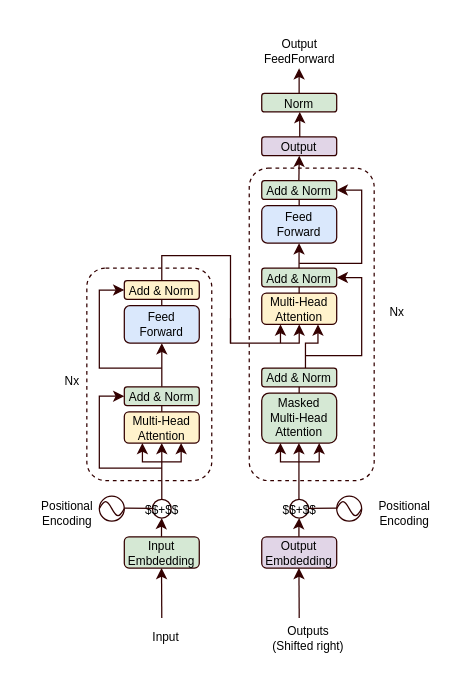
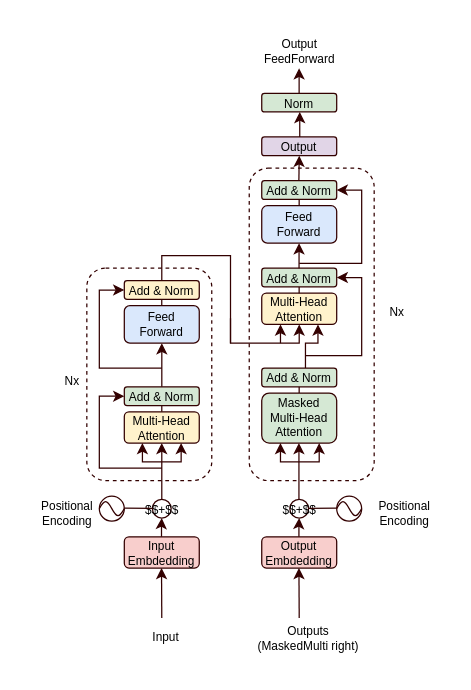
(162, 553) -> (162, 553)
(299, 553) -> (299, 553)
(309, 638) -> (309, 638)
